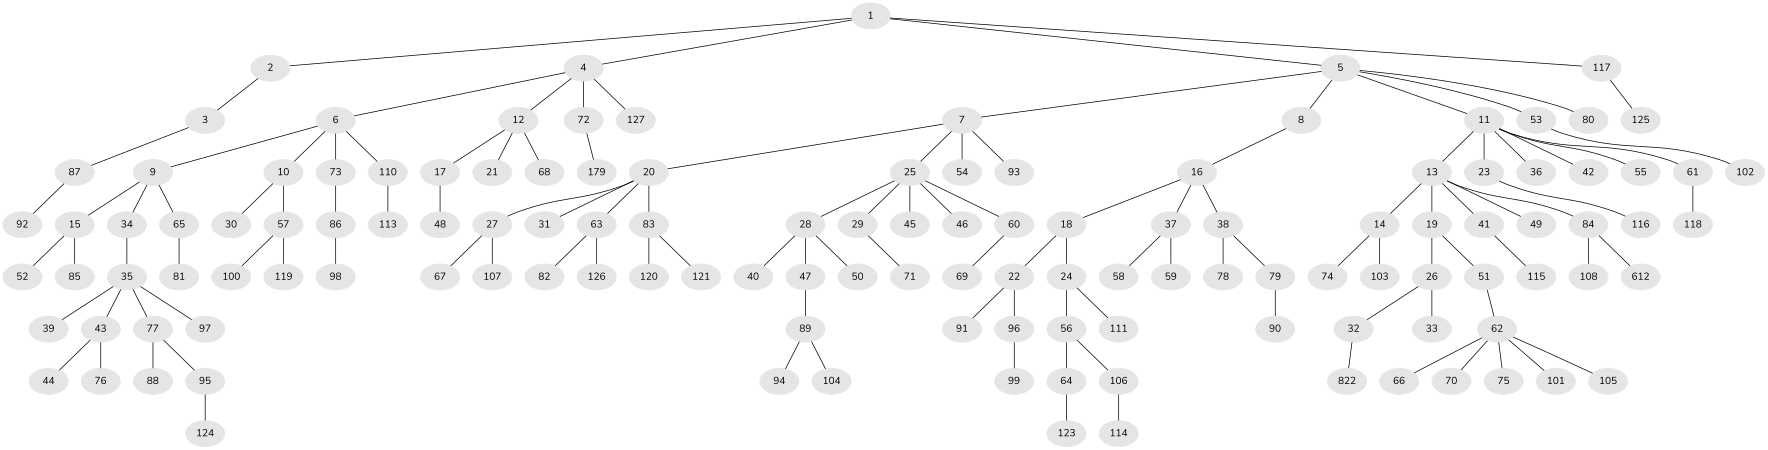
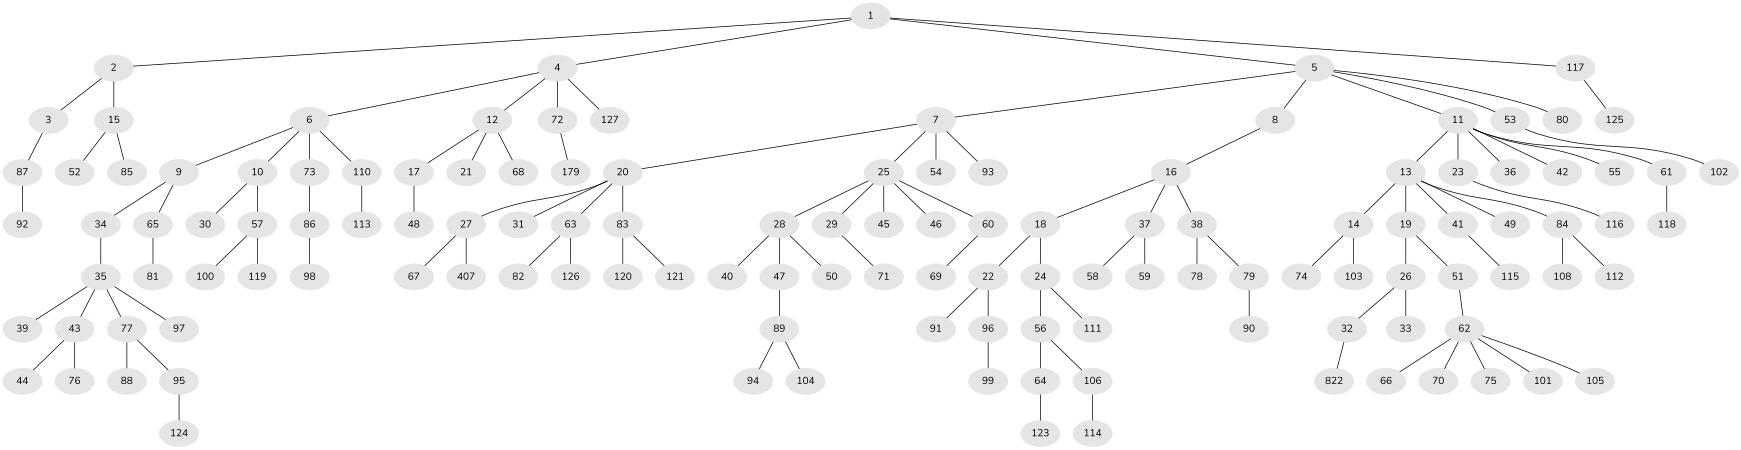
(114, 199) -> (114, 94)
(492, 277) -> (466, 277)
(1641, 277) -> (1615, 277)
